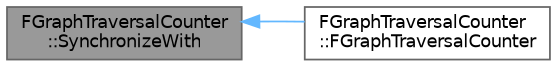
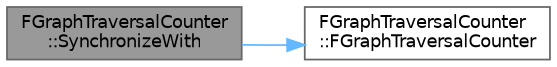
(282, 21) -> (264, 45)
